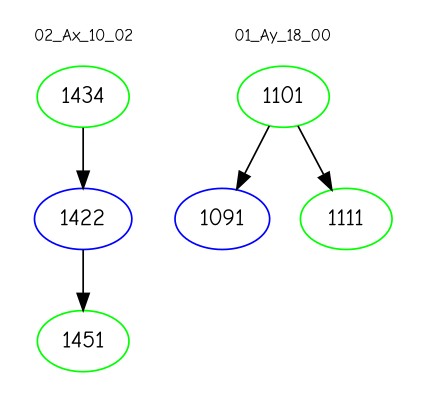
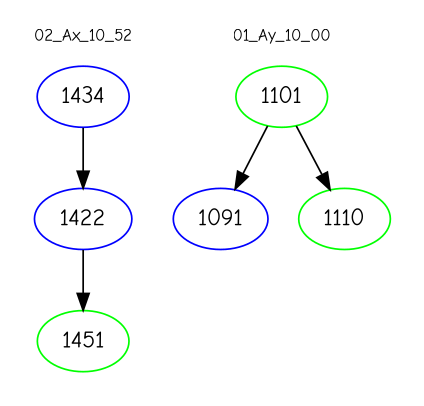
(84, 36) -> (83, 36)
(283, 36) -> (282, 36)
(83, 97) -> (83, 97)
(346, 219) -> (345, 219)
